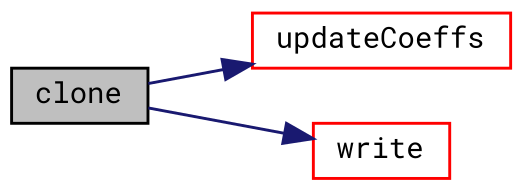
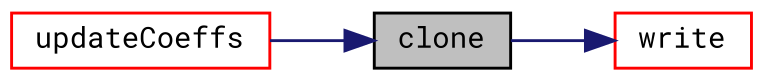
(186, 76) -> (307, 41)
